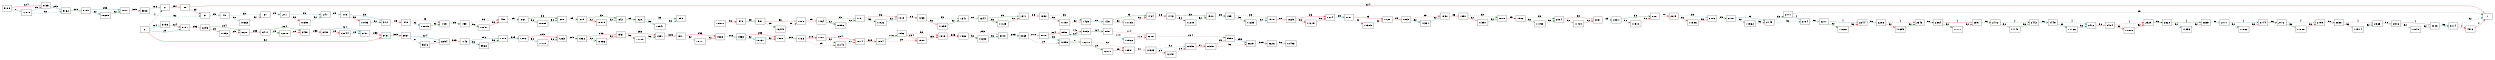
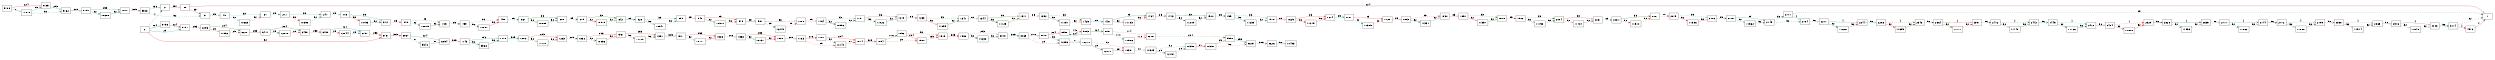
none -> (700, 18)
